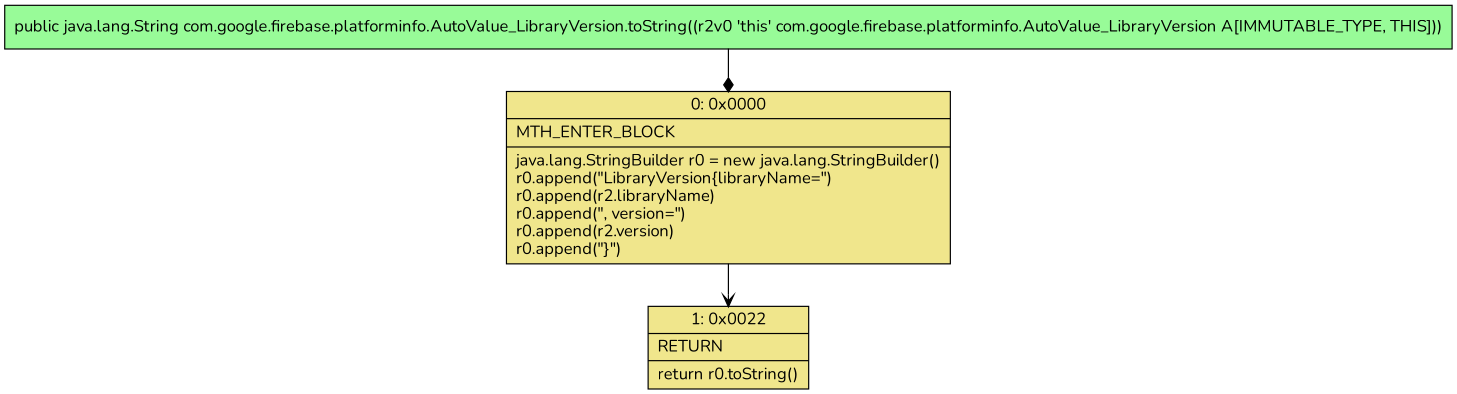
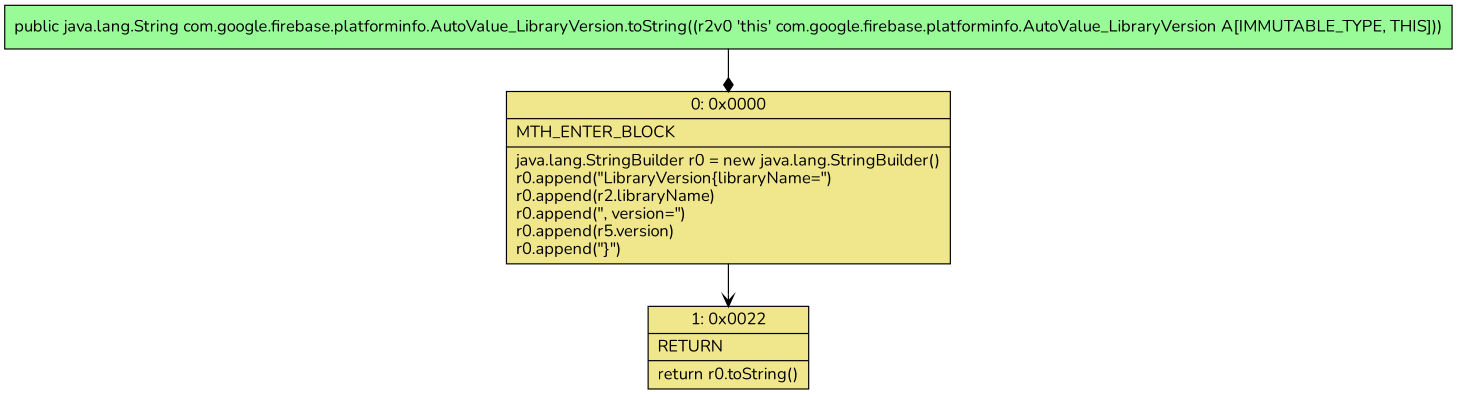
(596, 231) -> (596, 231)
